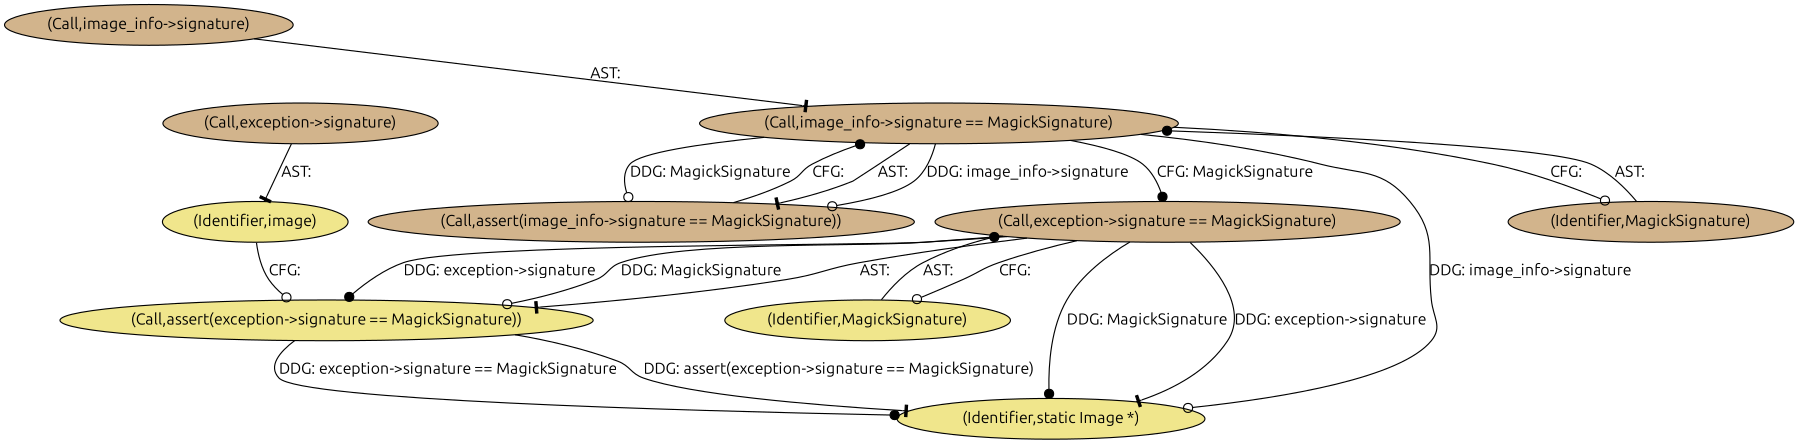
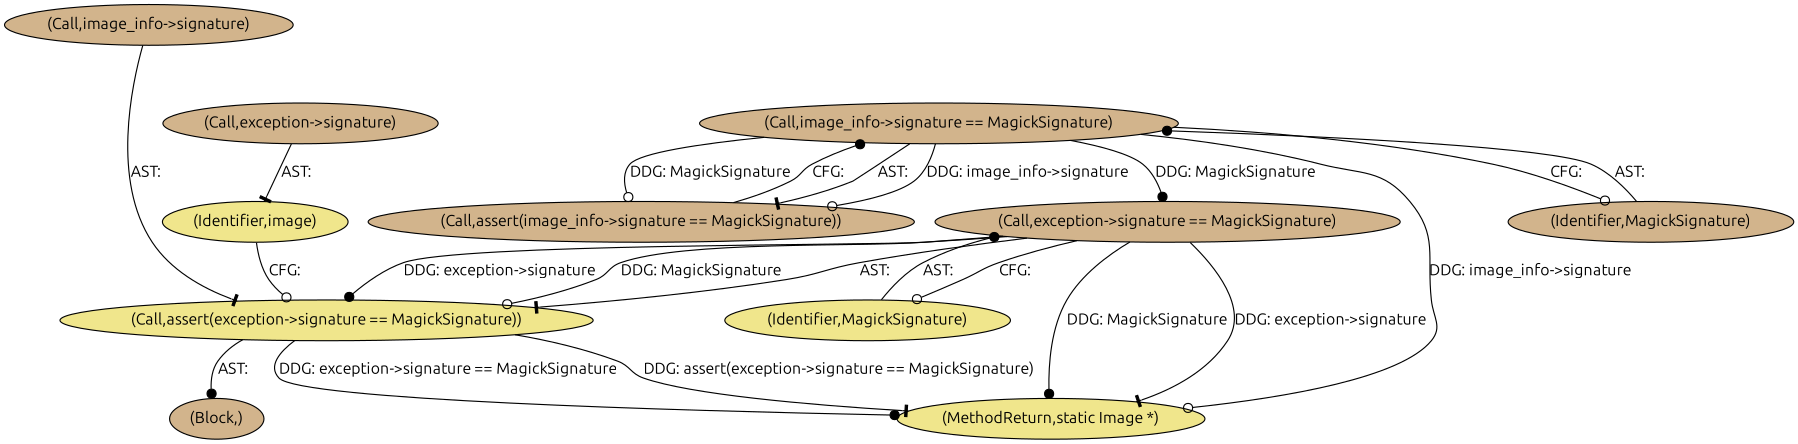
(528, 72) -> (133, 194)
(1236, 173) -> (1236, 173)
none -> (217, 419)
(1051, 419) -> (1051, 419)
